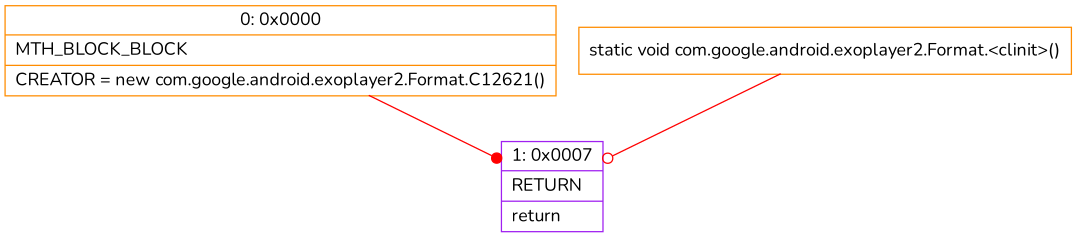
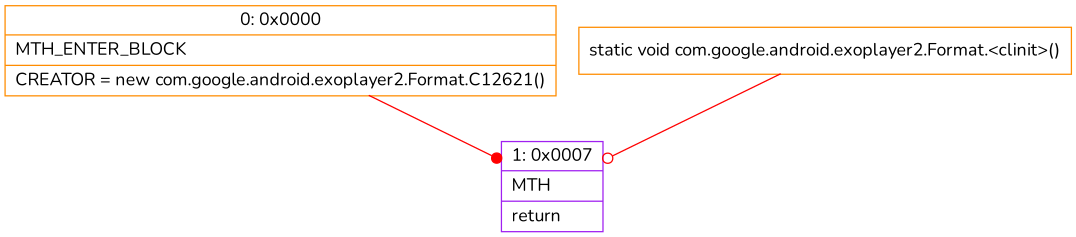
(102, 50) -> (102, 50)
(547, 185) -> (531, 185)
